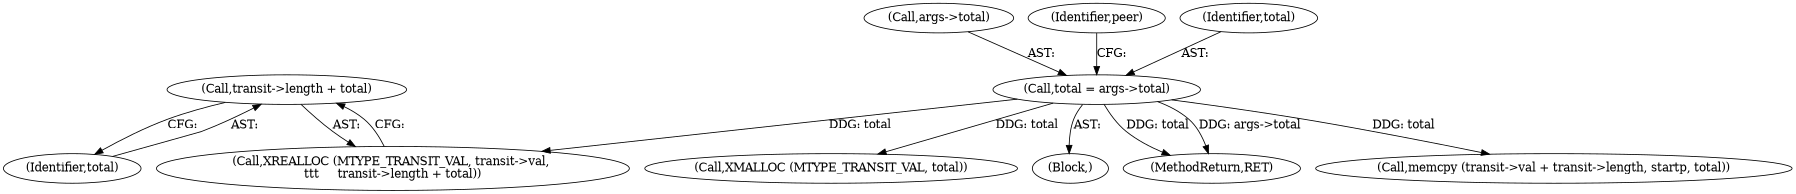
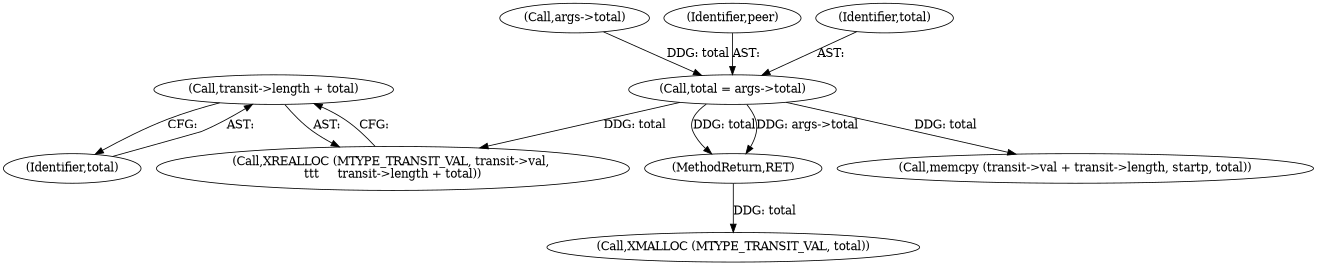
(1043, 54) -> (698, 54)
(1114, 54) -> (748, 54)
(970, 127) -> (733, 204)
(1070, 168) -> none
